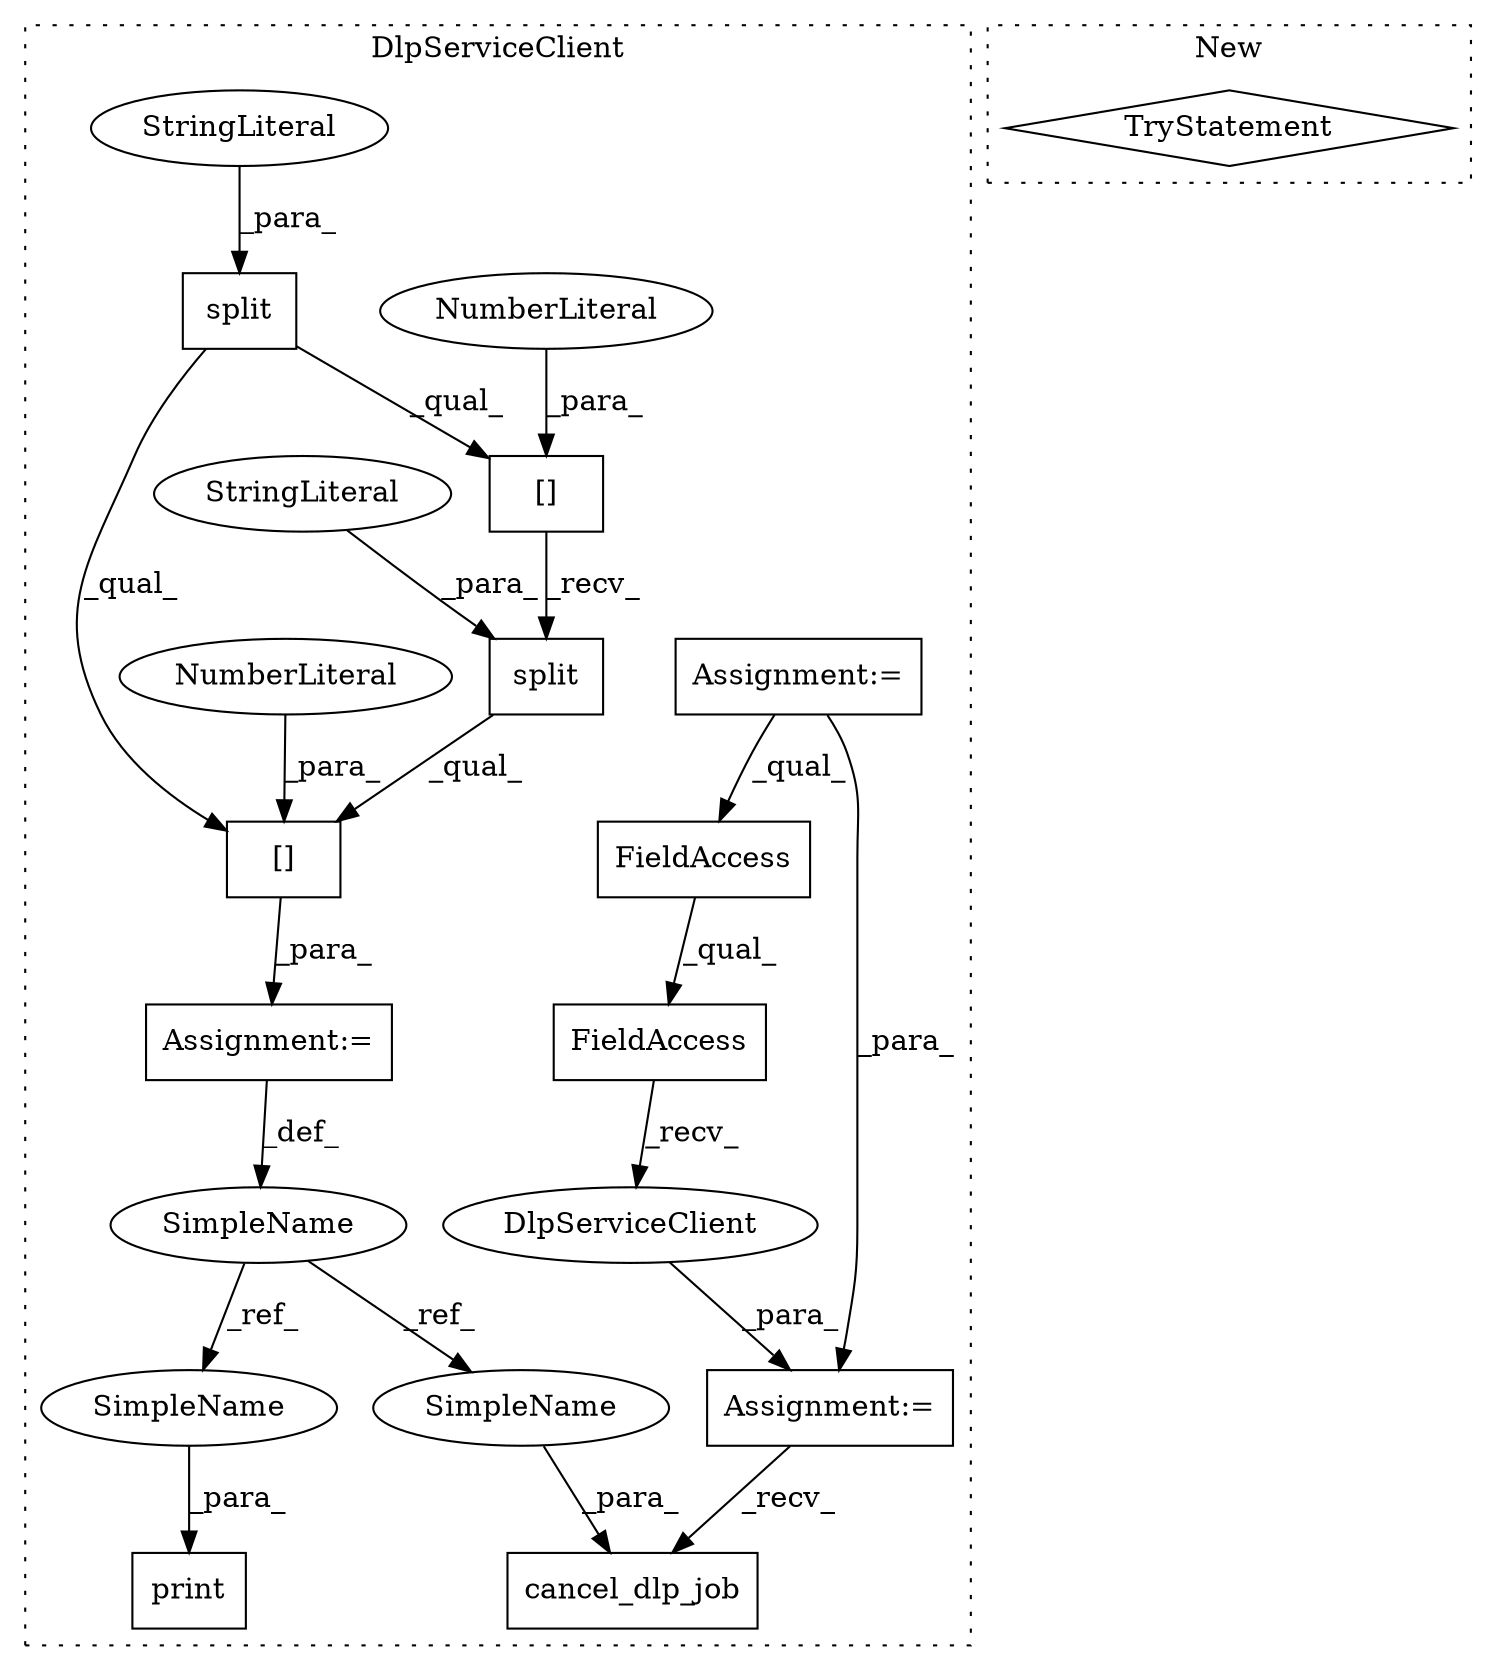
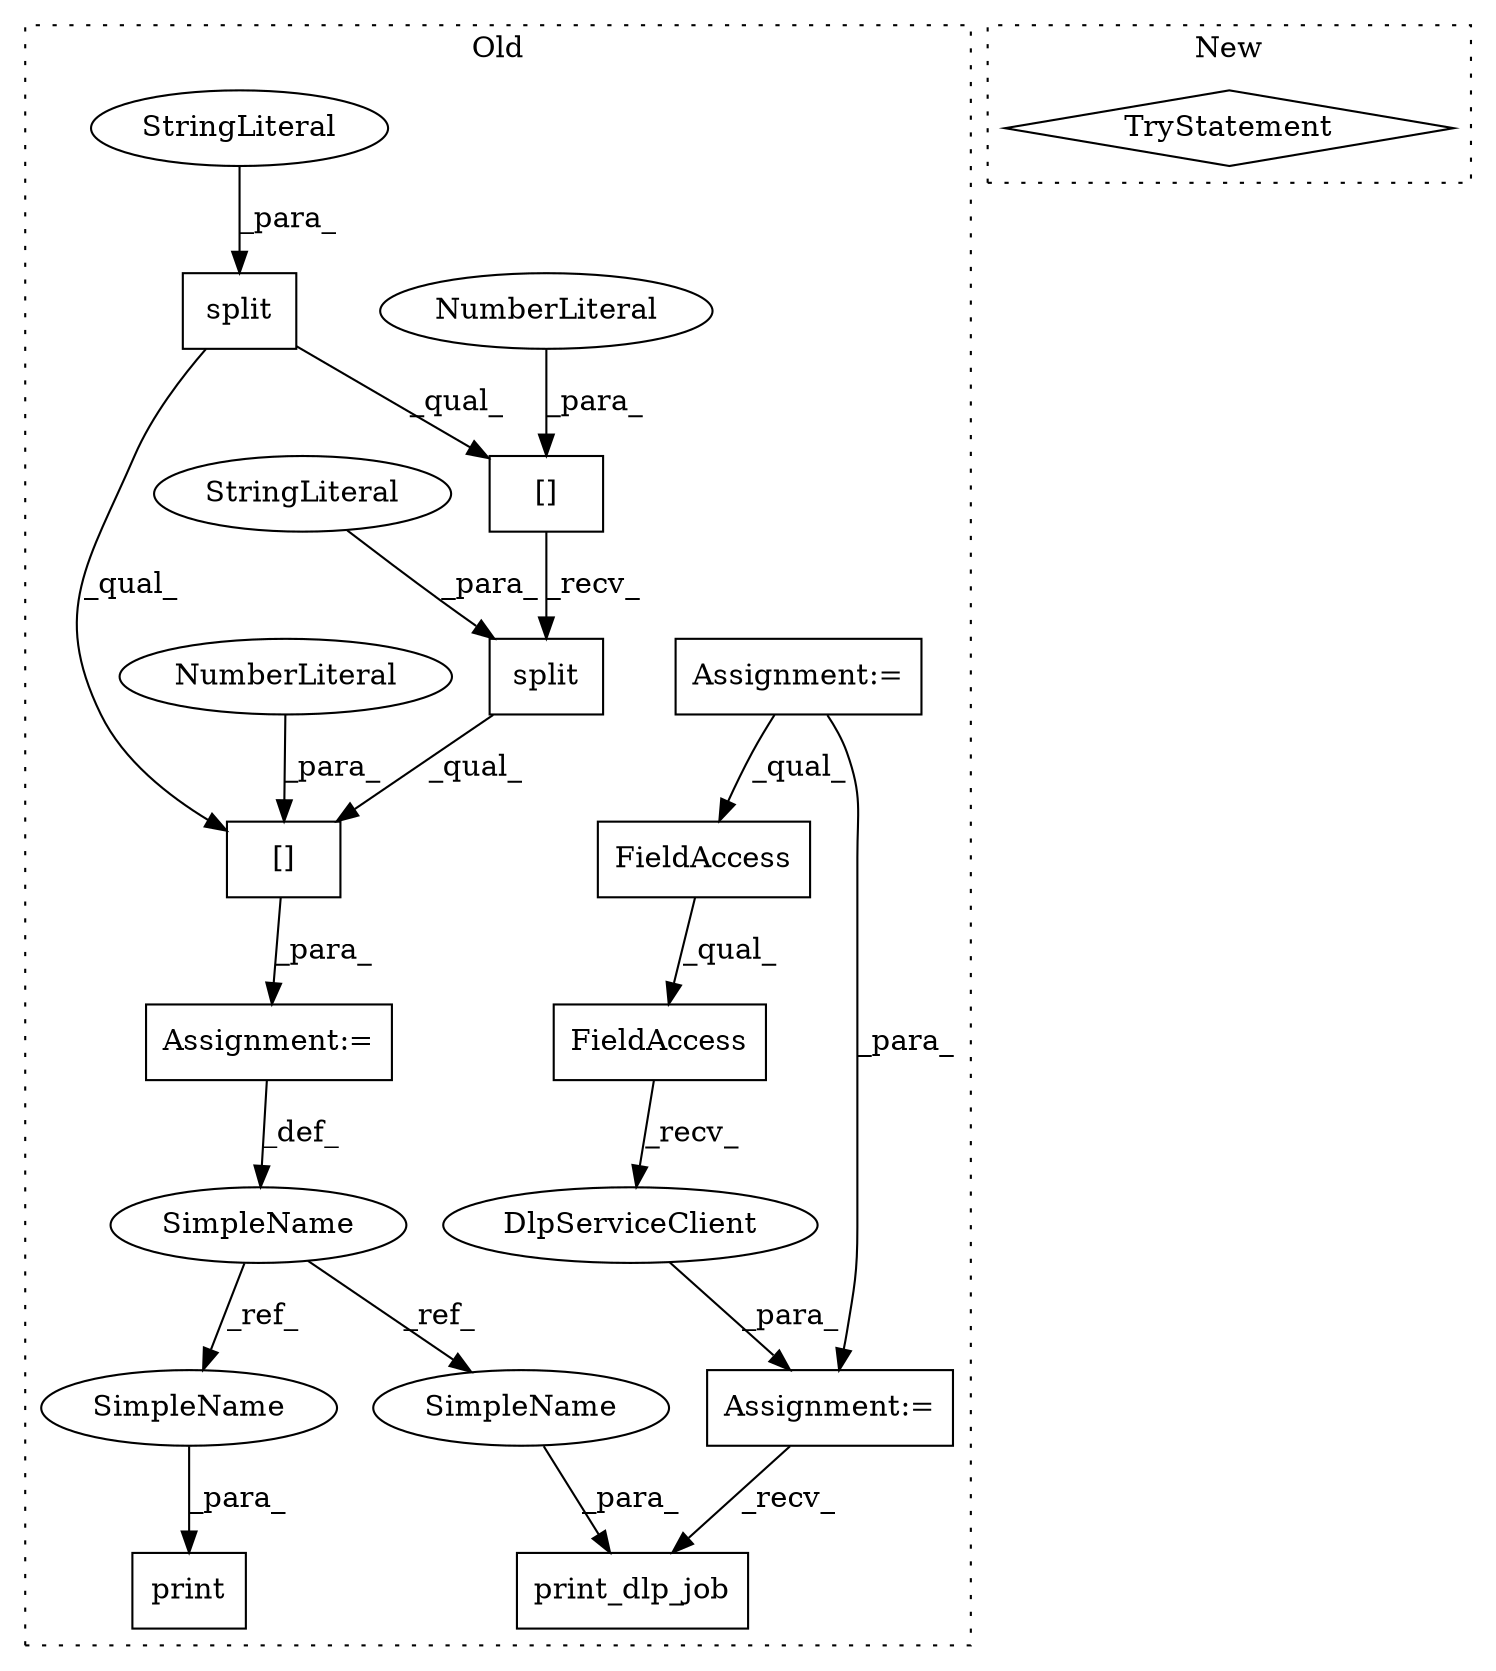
(498, 49) -> (498, 49)
(633, 1591) -> (633, 1591)
